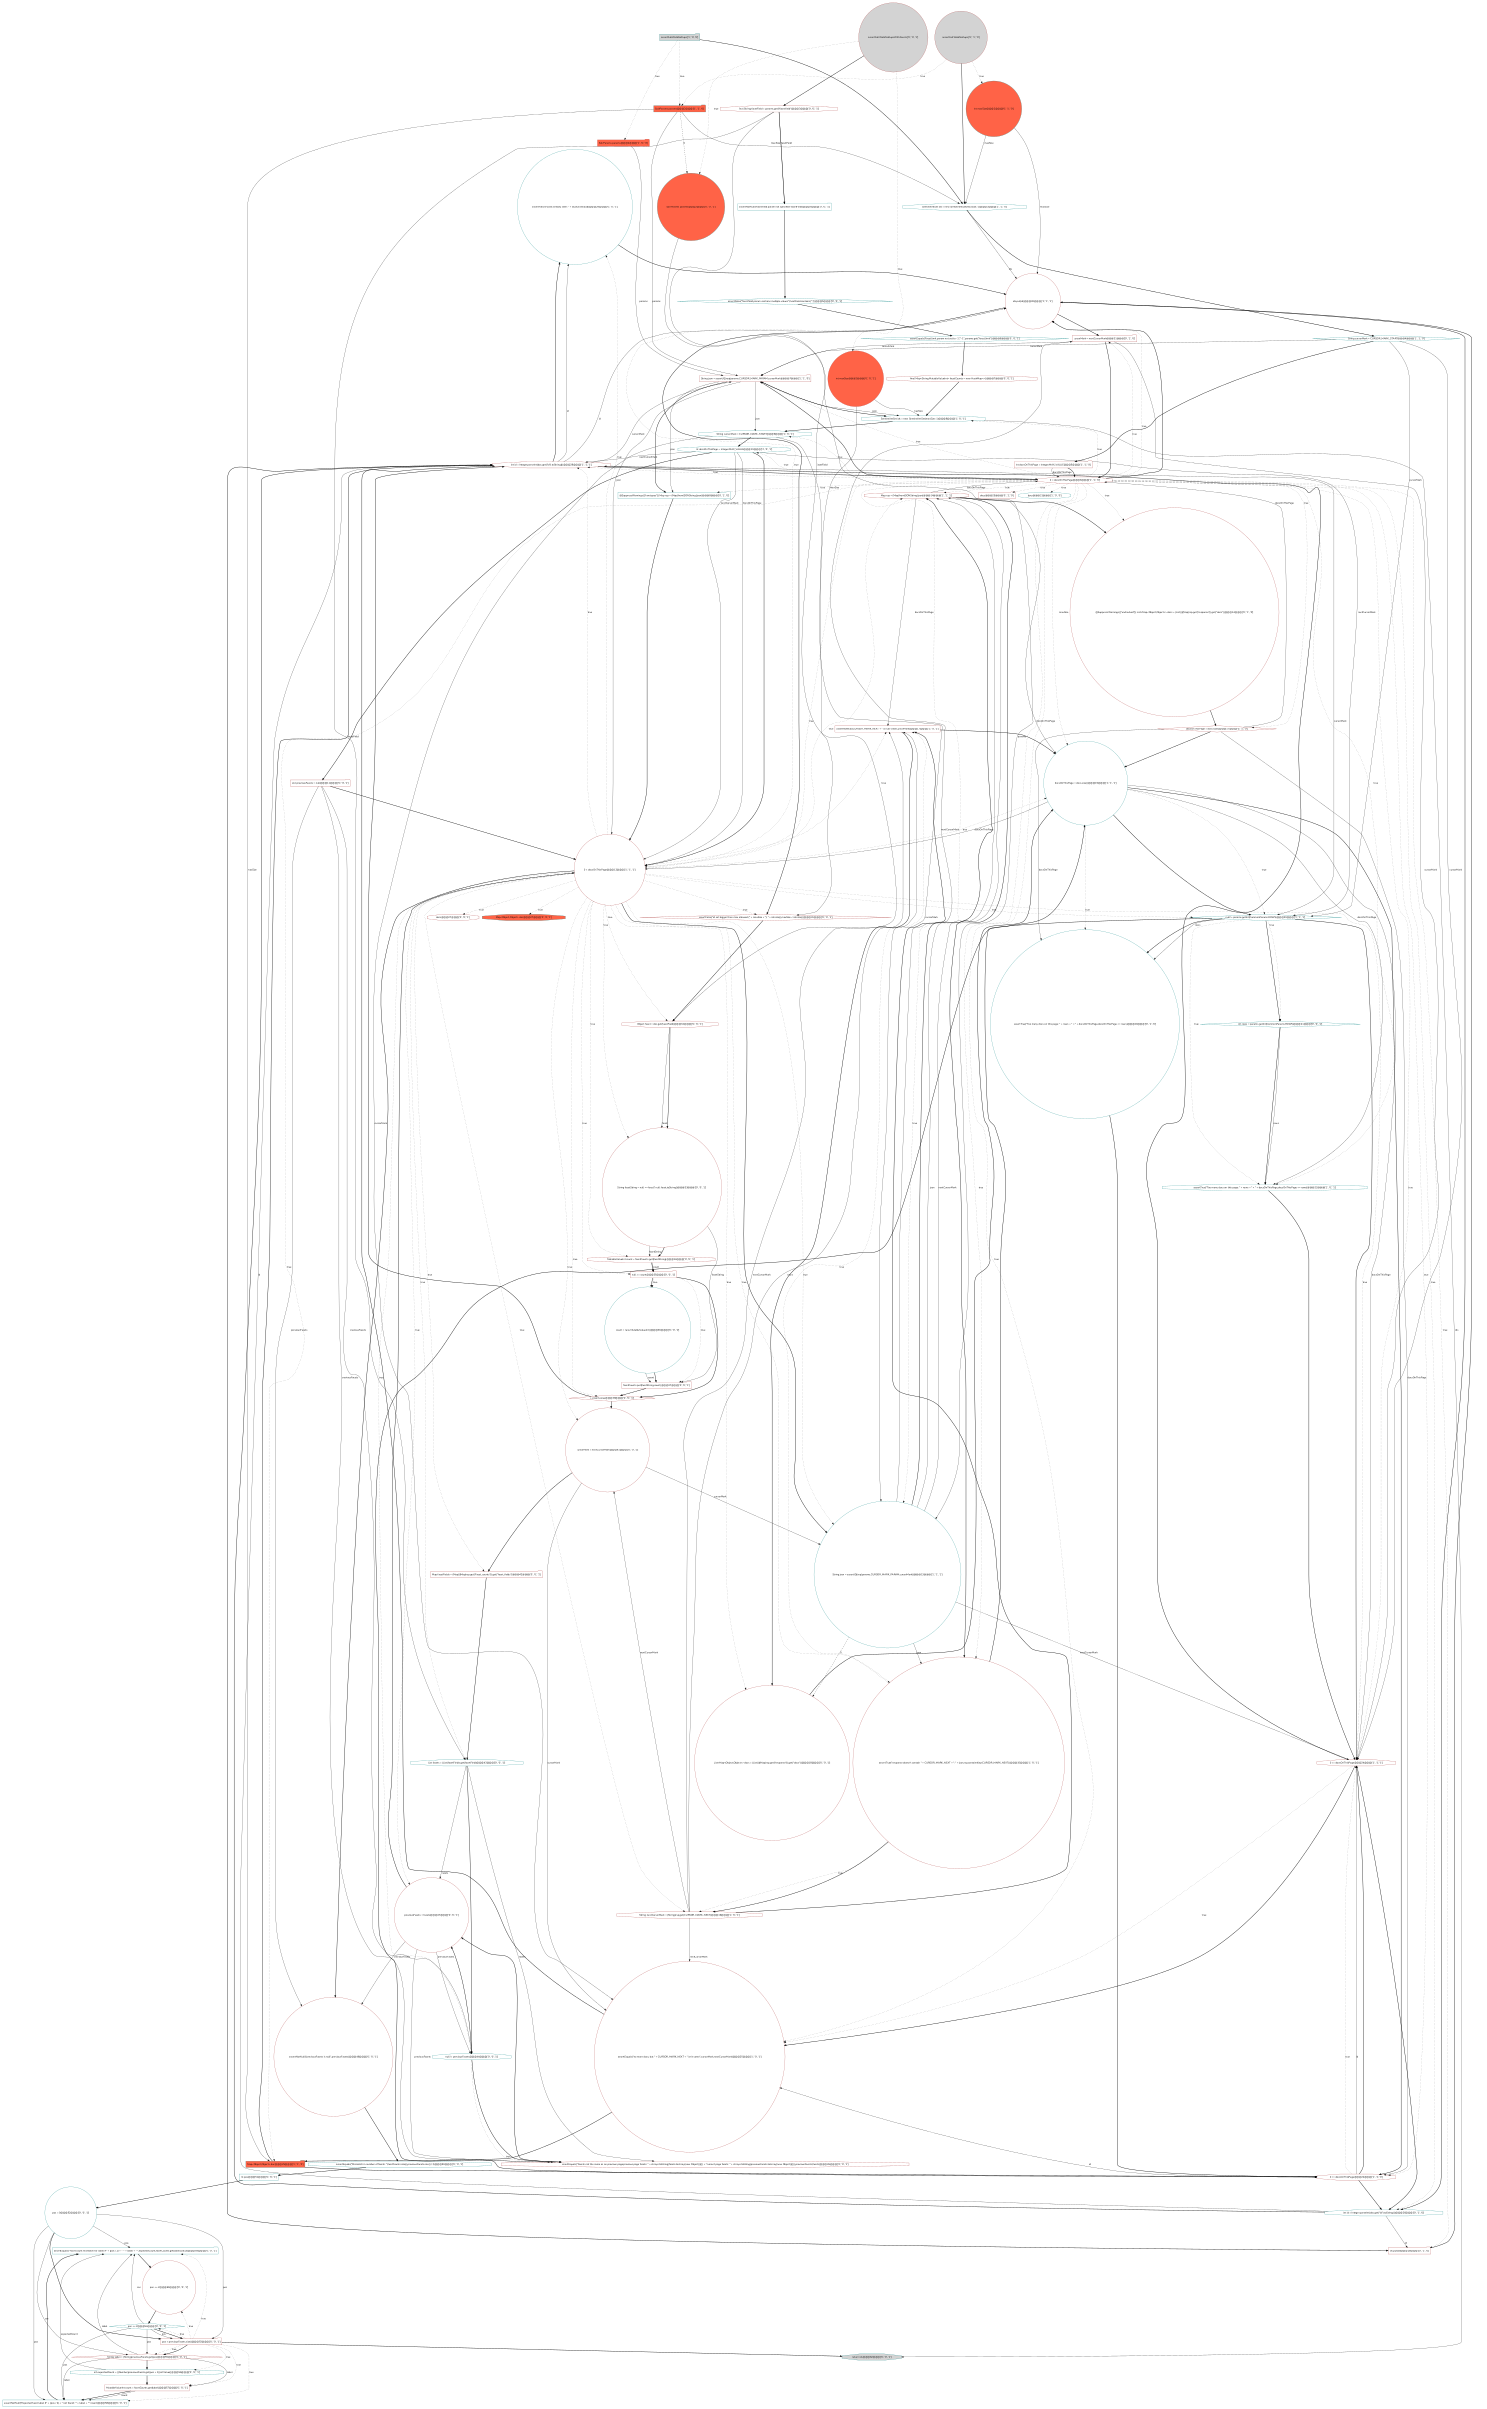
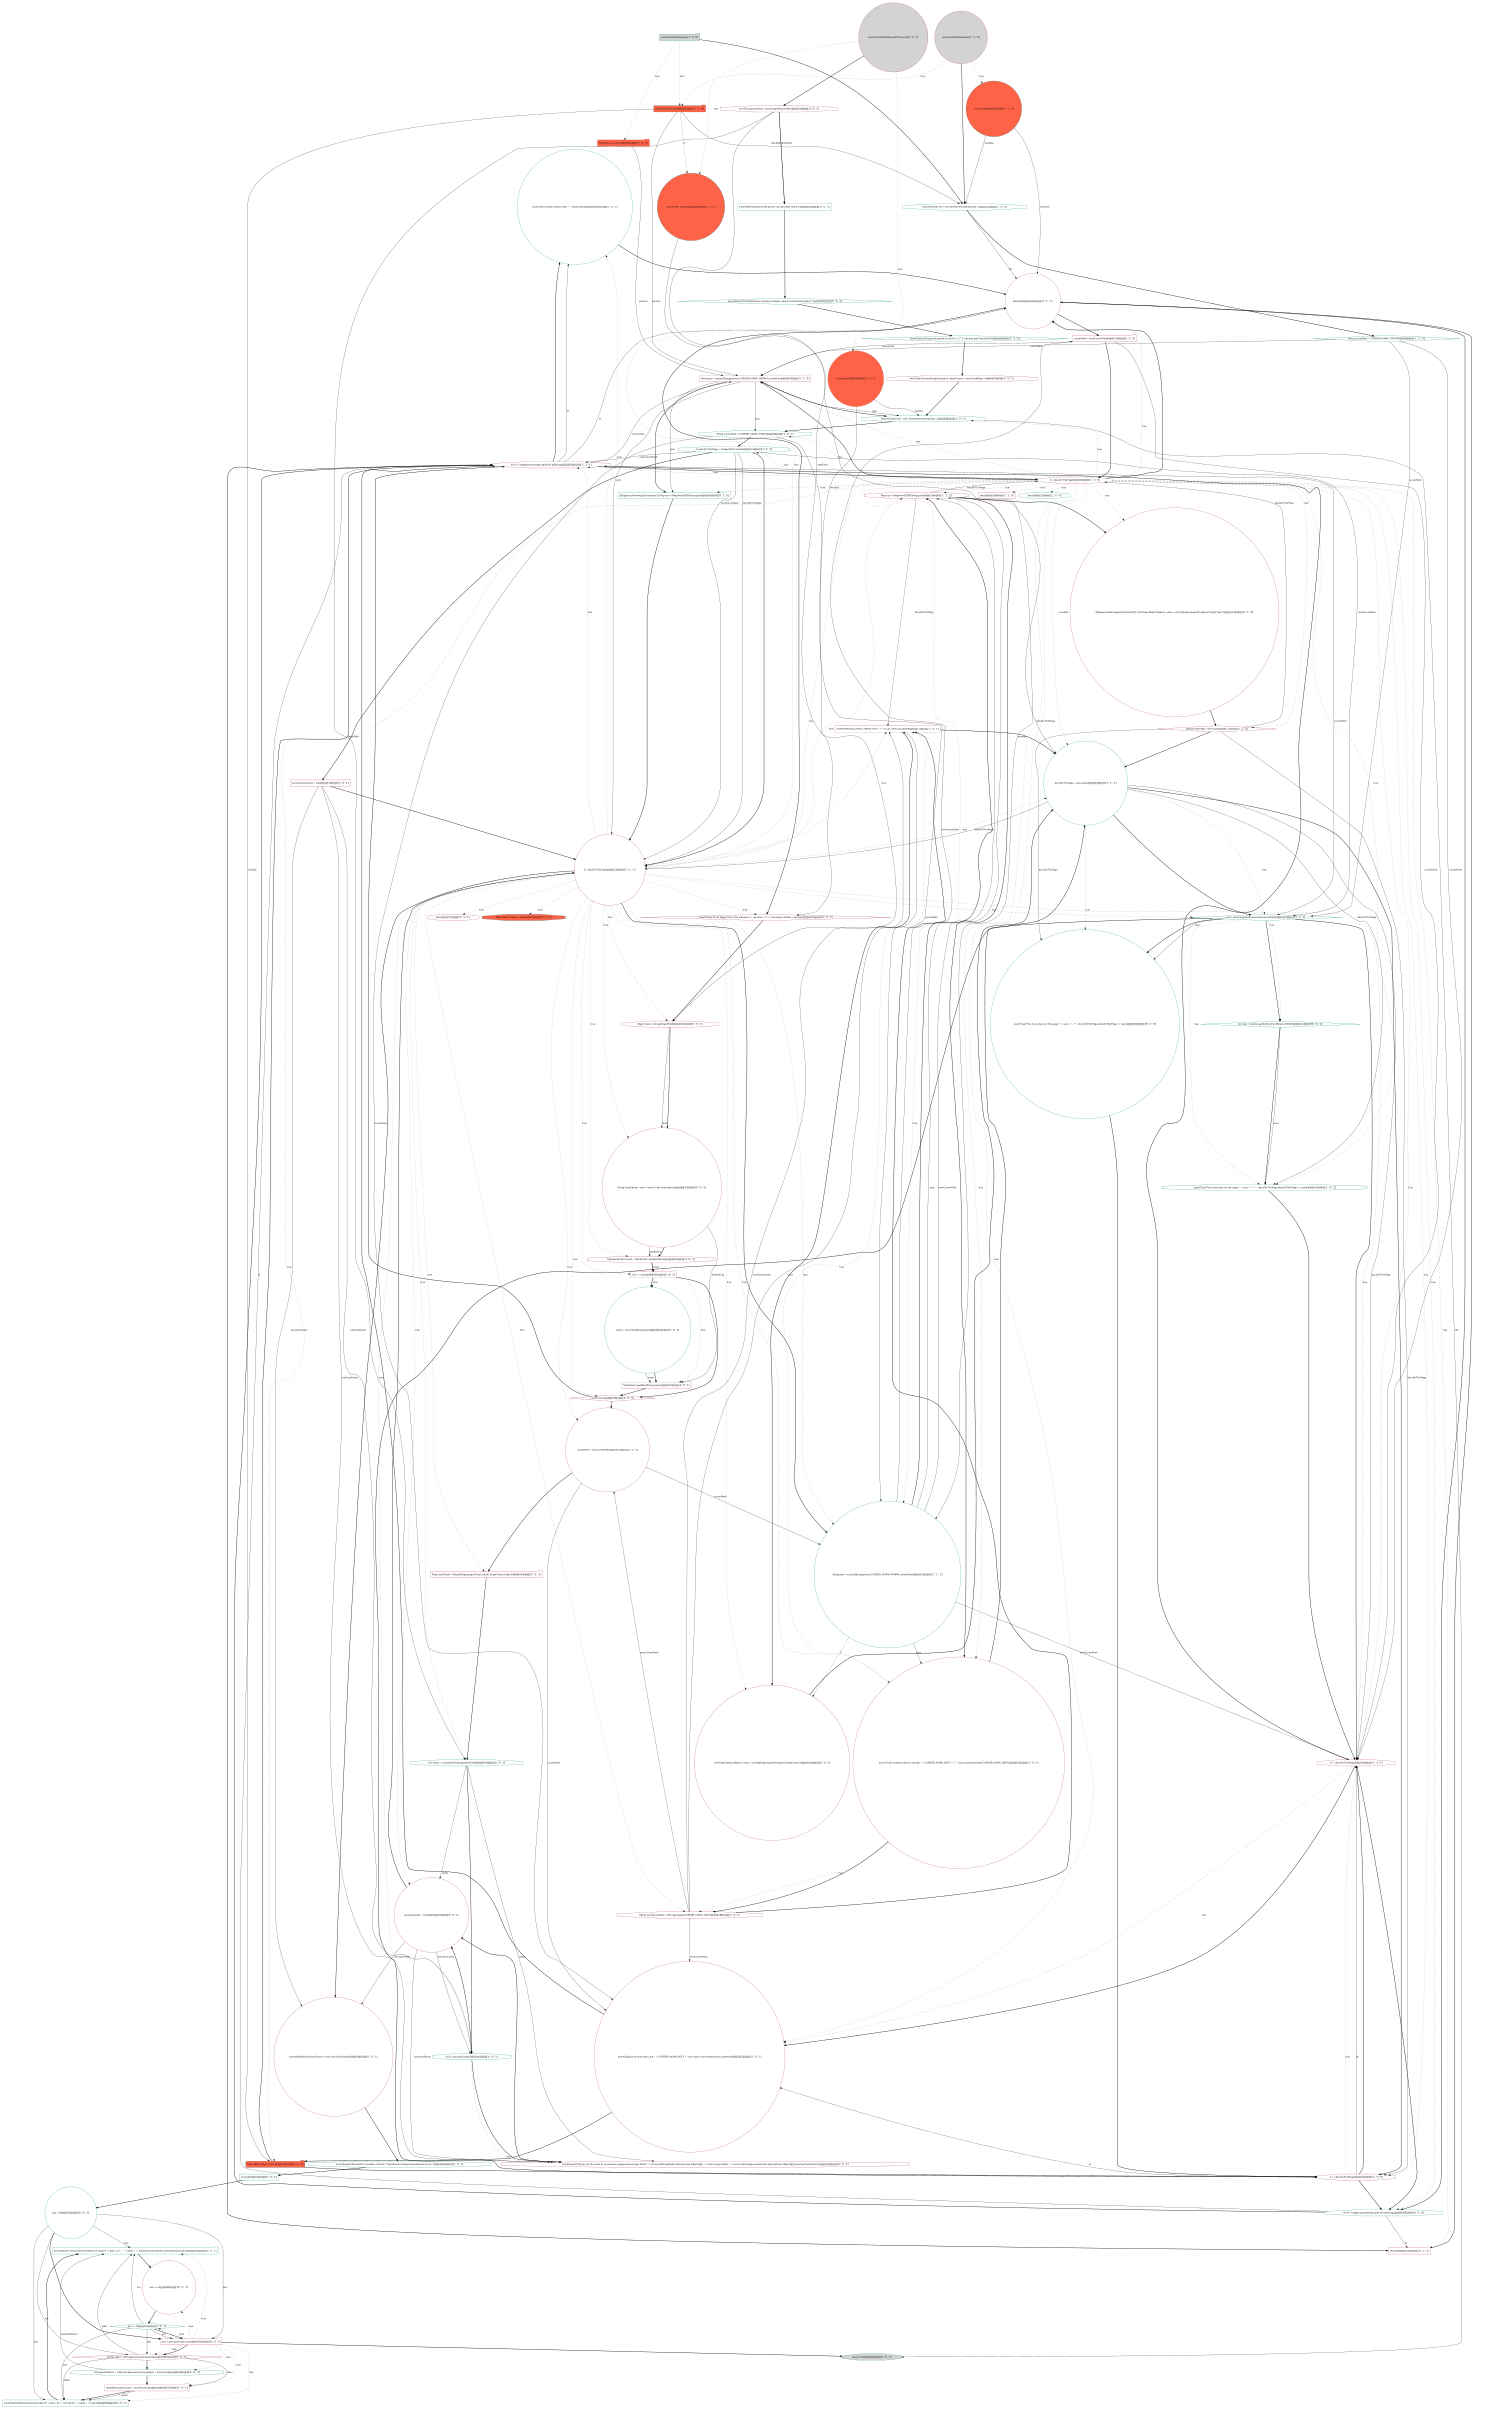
(1132, 418) -> none
(1053, 465) -> none
